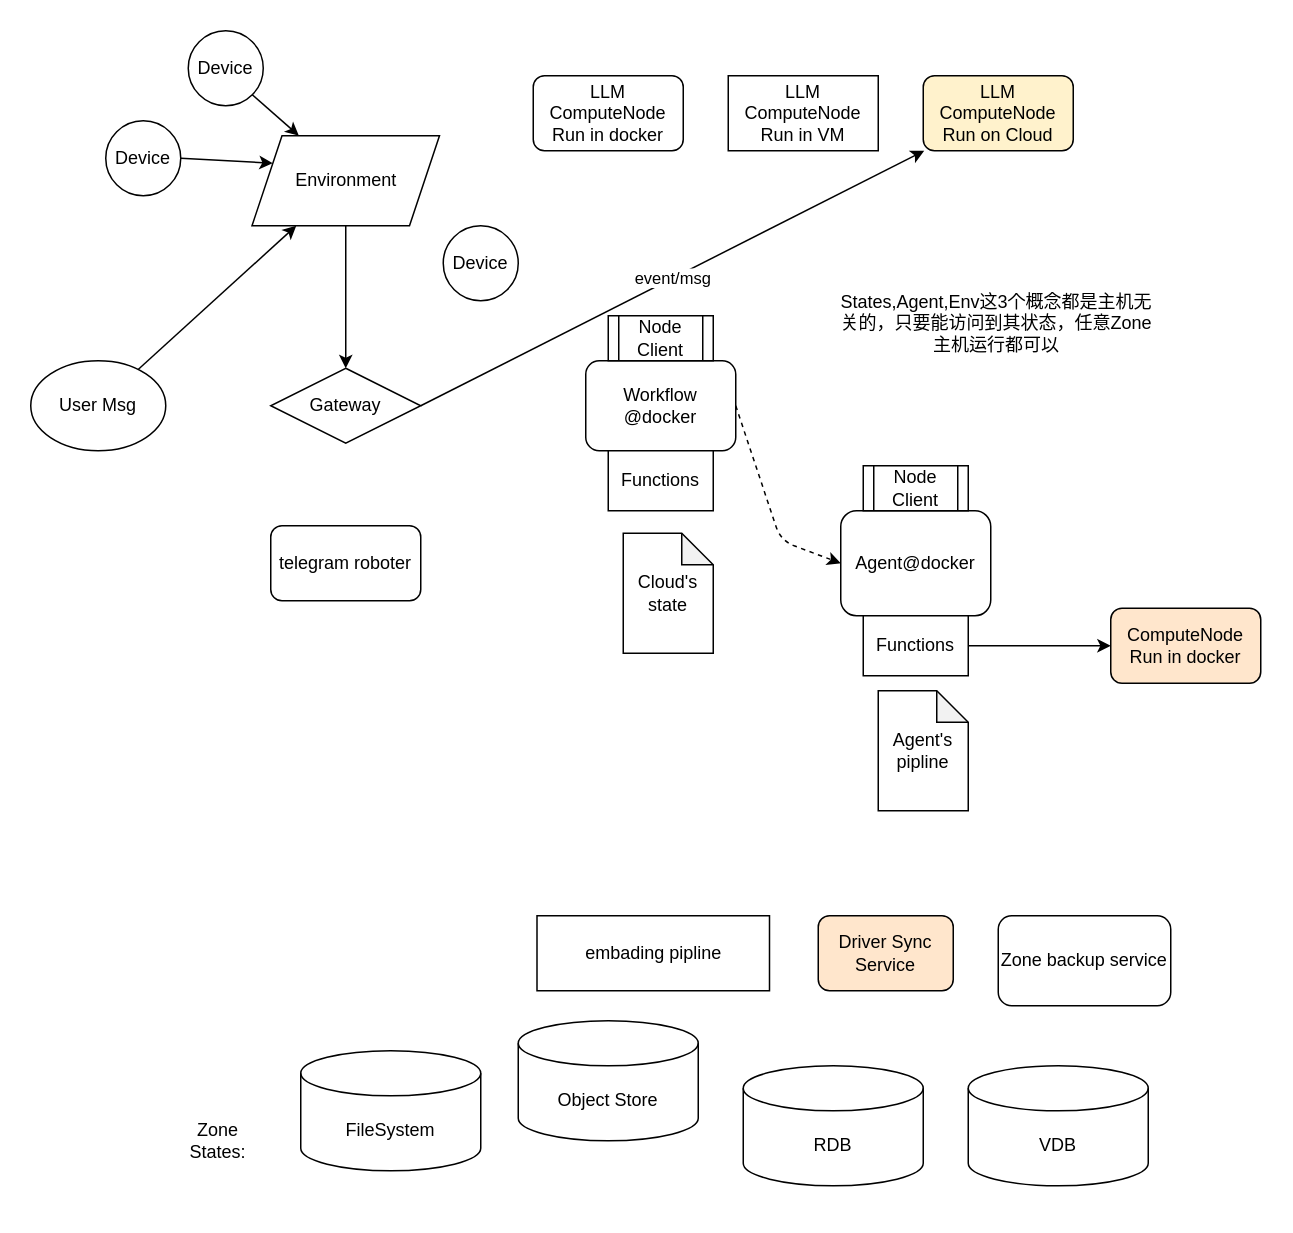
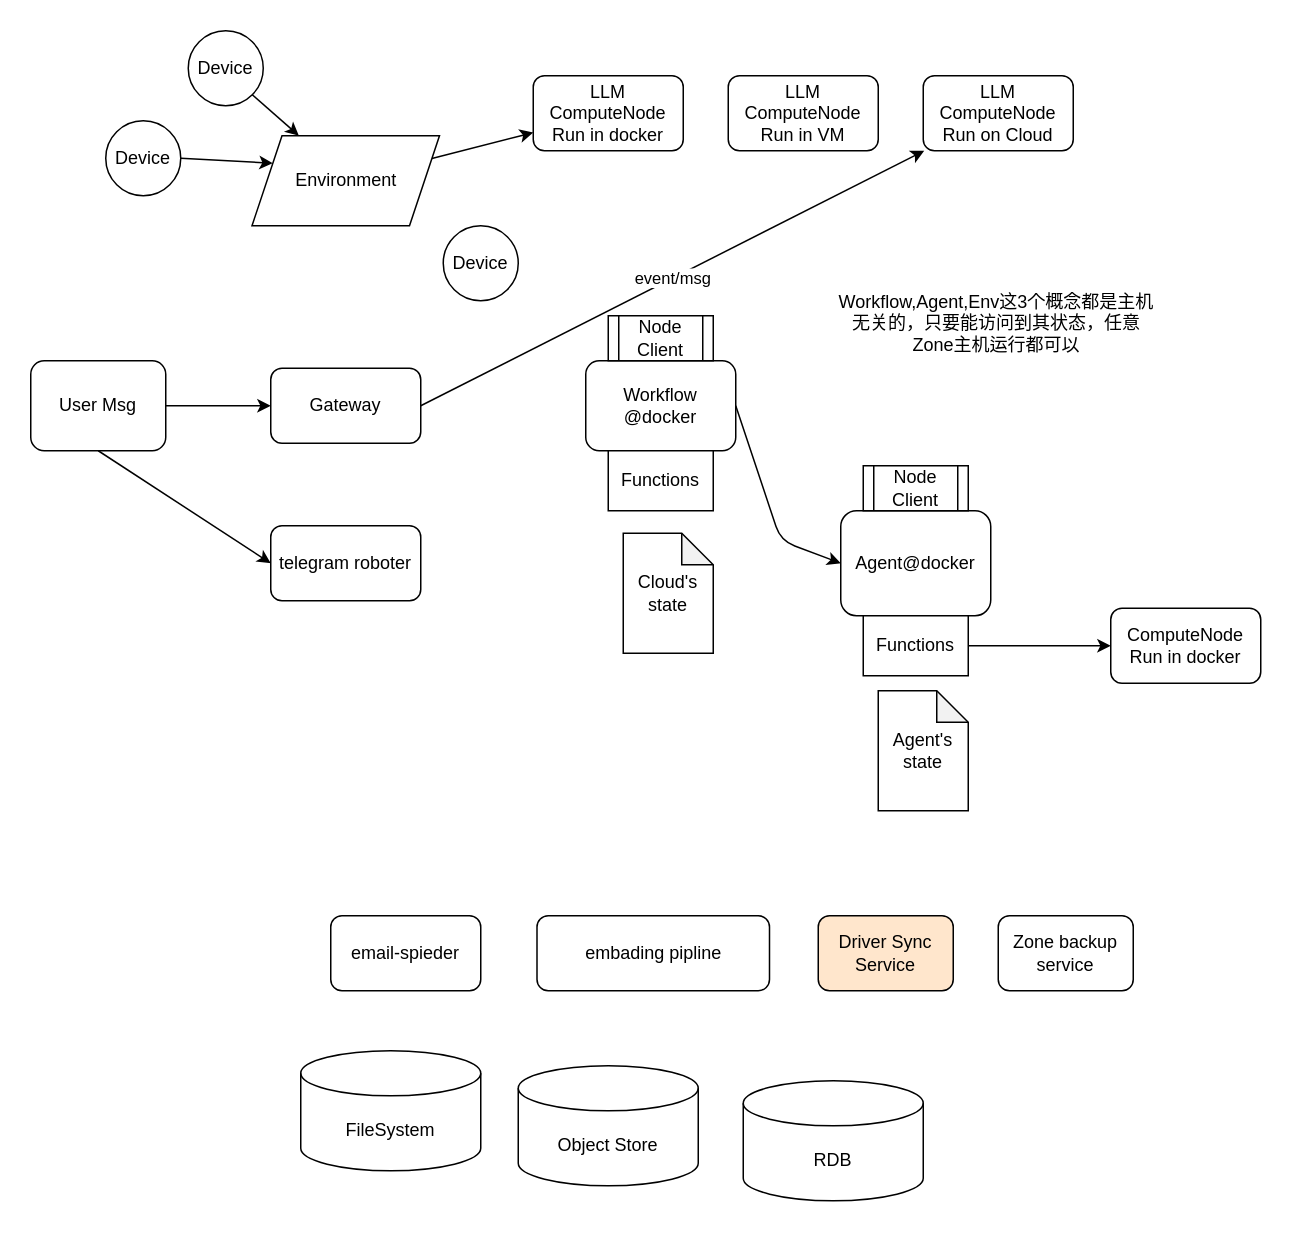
(803, 113) -> (803, 113)
(998, 113) -> (998, 113)
(346, 292) -> (477, 147)
(214, 301) -> (213, 406)
(997, 323) -> (997, 323)
(98, 406) -> (98, 406)
(346, 406) -> (346, 406)
(765, 492) -> (765, 492)
none -> (181, 504)
(1186, 646) -> (1186, 646)
(923, 751) -> (923, 751)
none -> (406, 953)
(653, 953) -> (653, 953)
(1085, 961) -> (1066, 953)
(608, 1081) -> (608, 1126)
(833, 1126) -> (833, 1141)
(1058, 1126) -> none
(218, 1141) -> none
